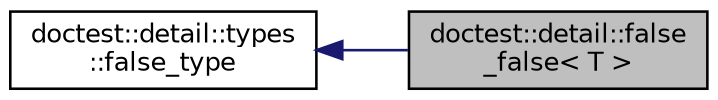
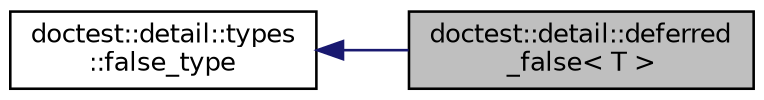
(558, 50) -> (581, 50)
